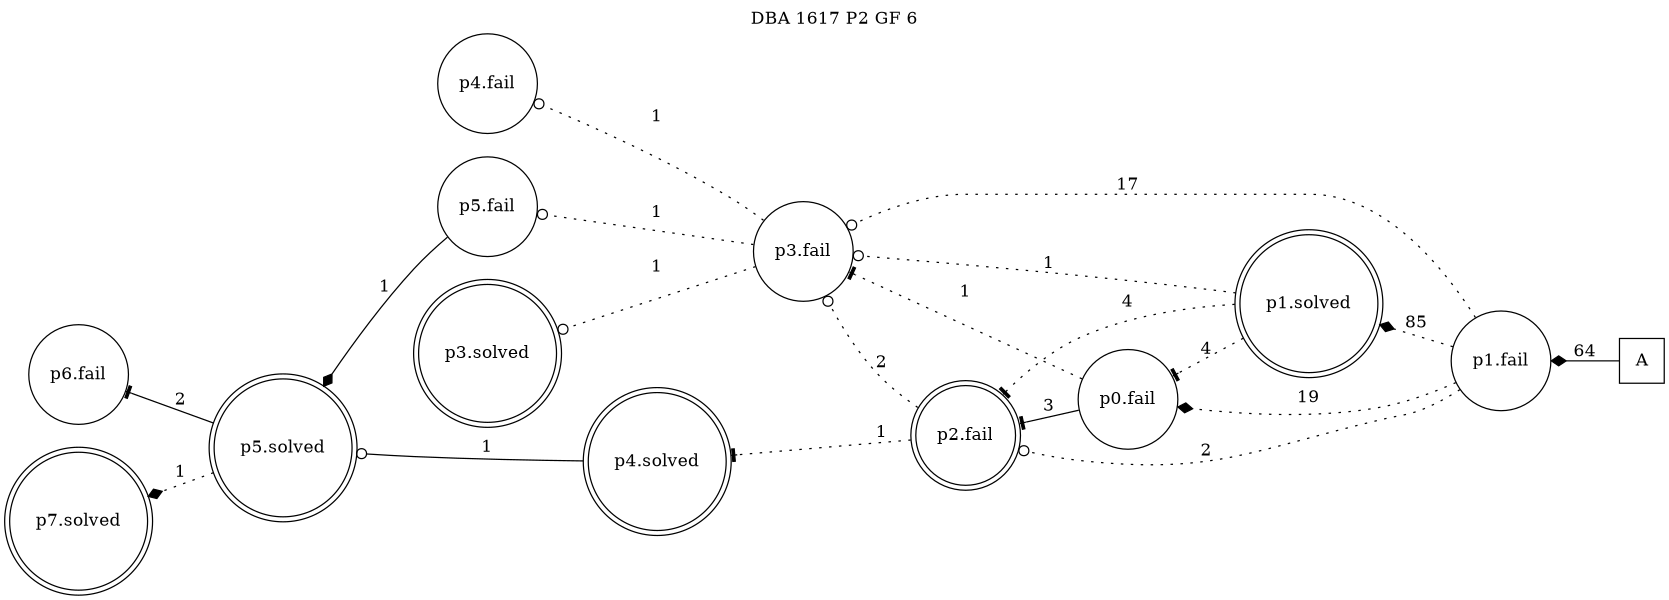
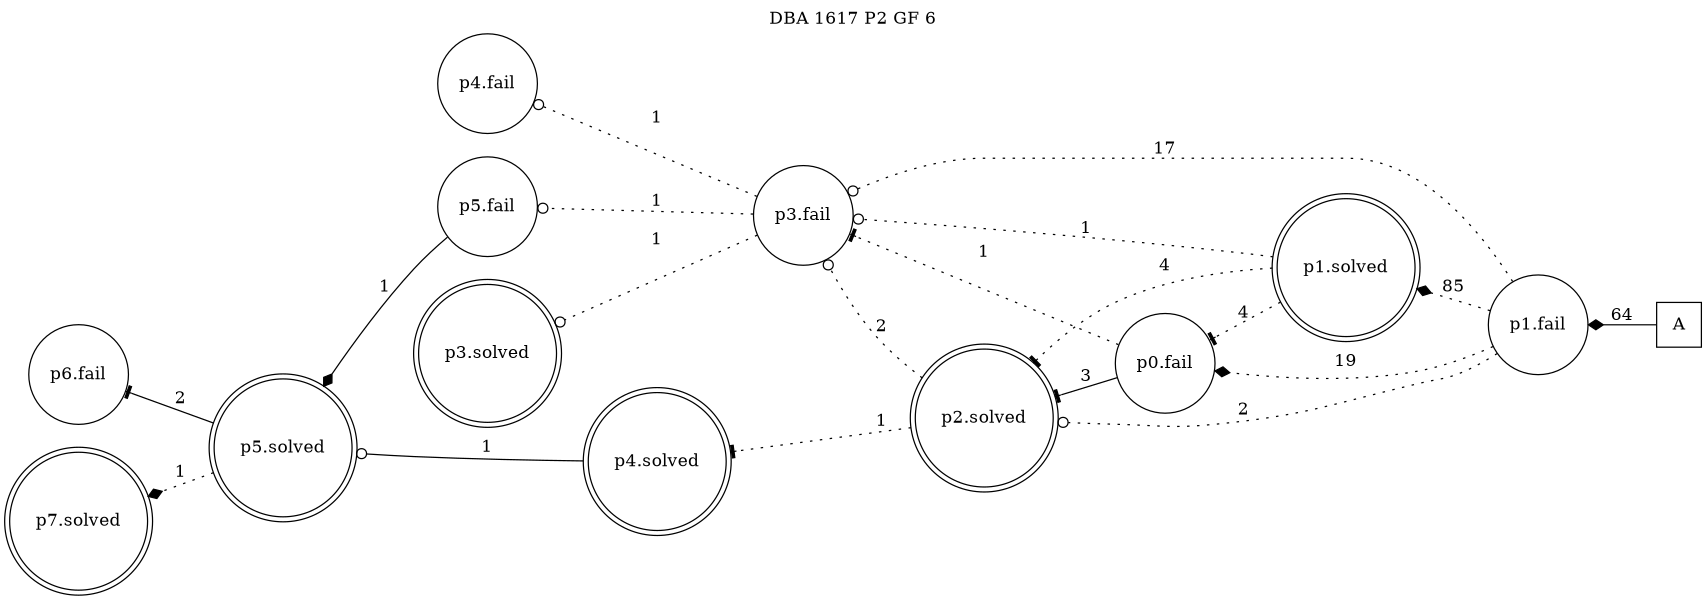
(966, 435) -> (984, 418)
